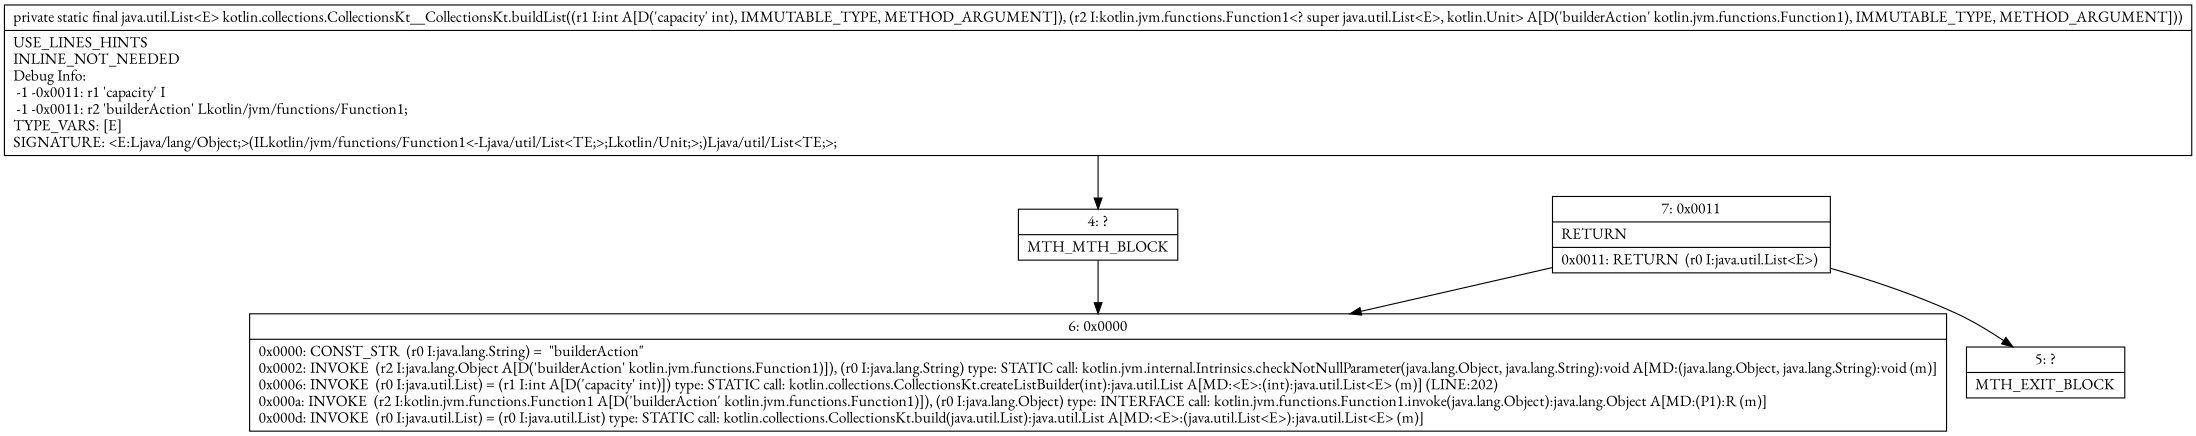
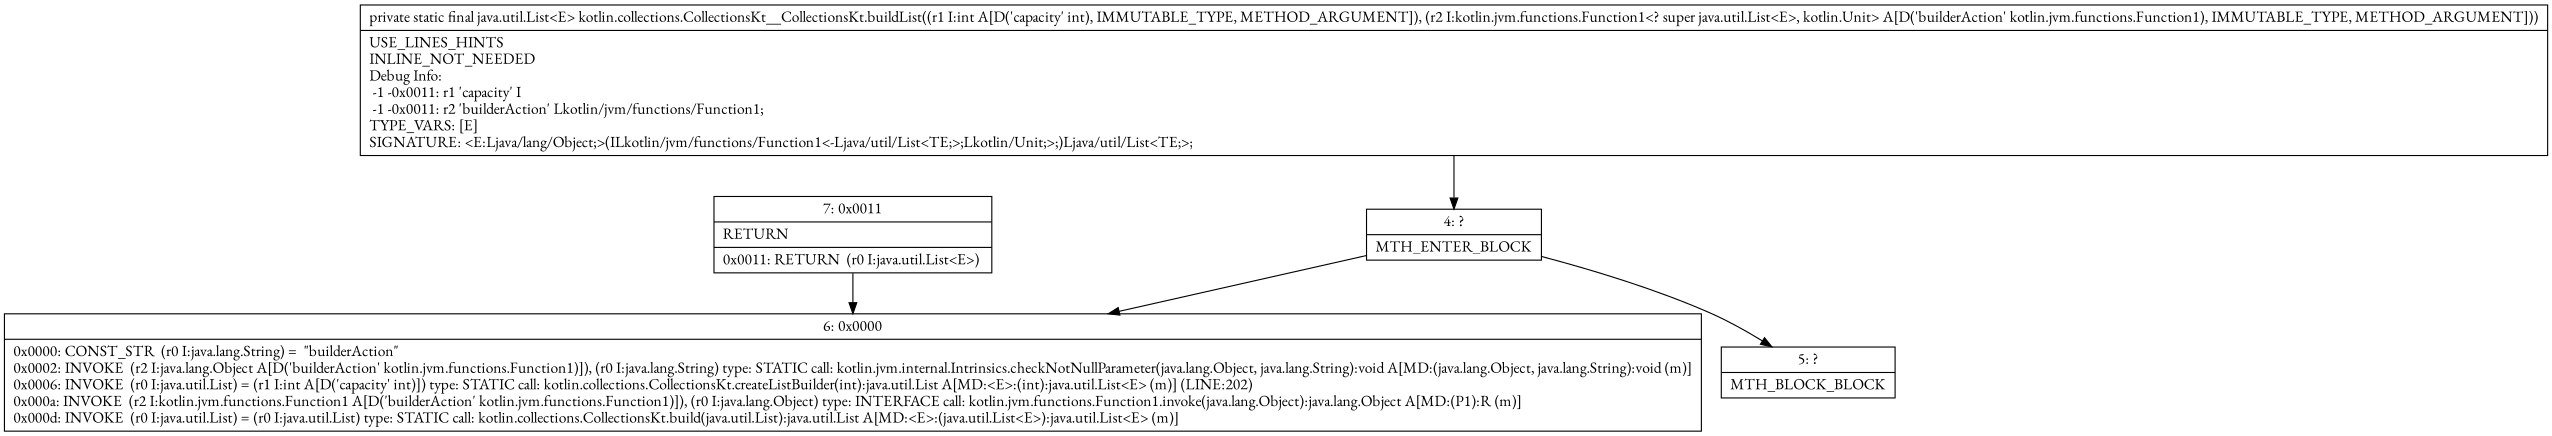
(1098, 247) -> (1454, 247)
(1920, 298) -> (1655, 291)
(2046, 385) -> (1808, 385)
